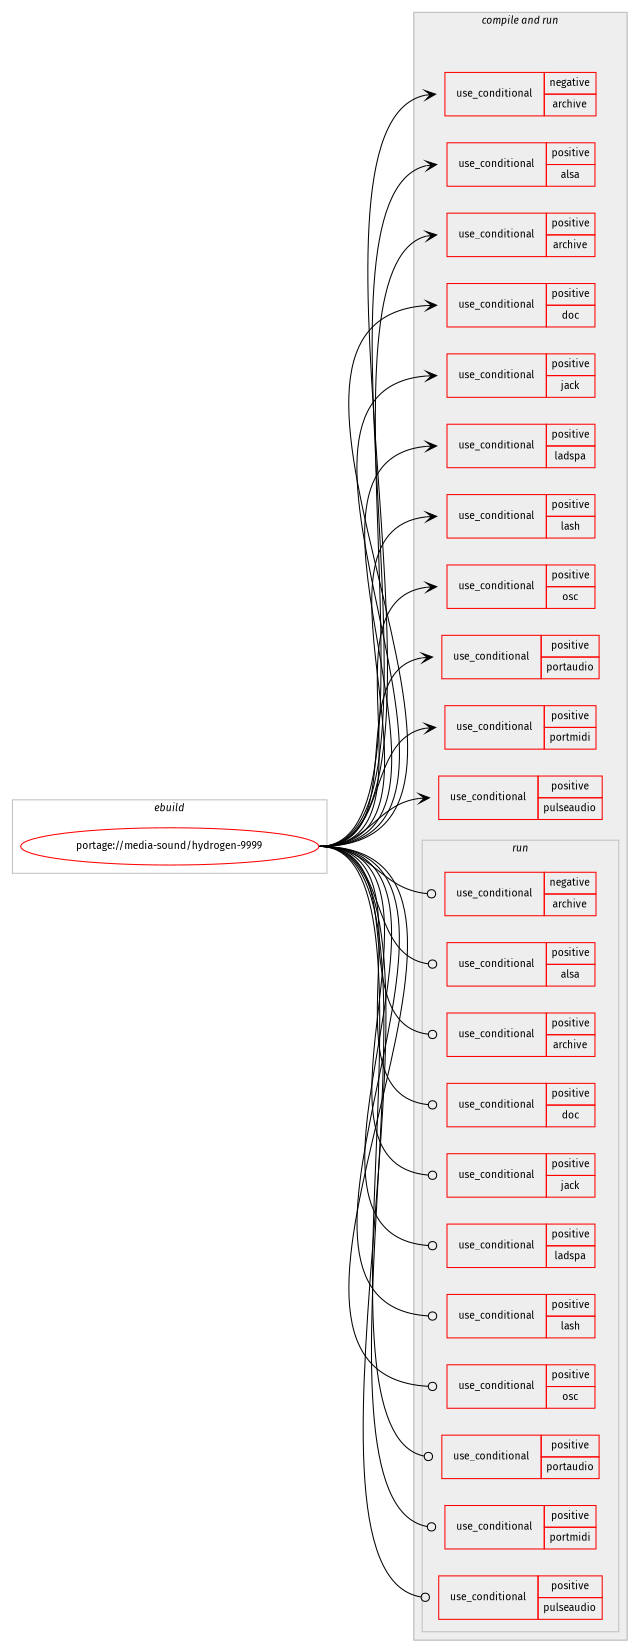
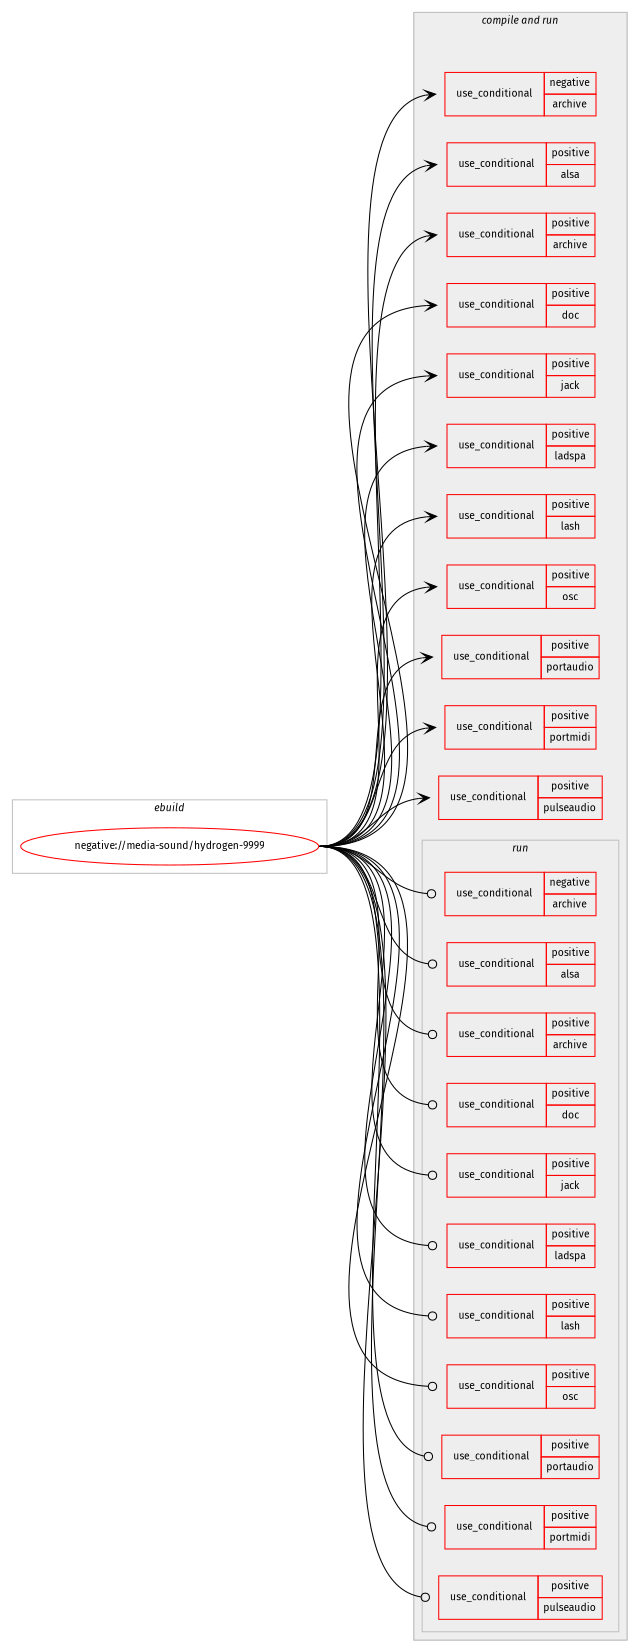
(170, 846) -> (170, 846)
